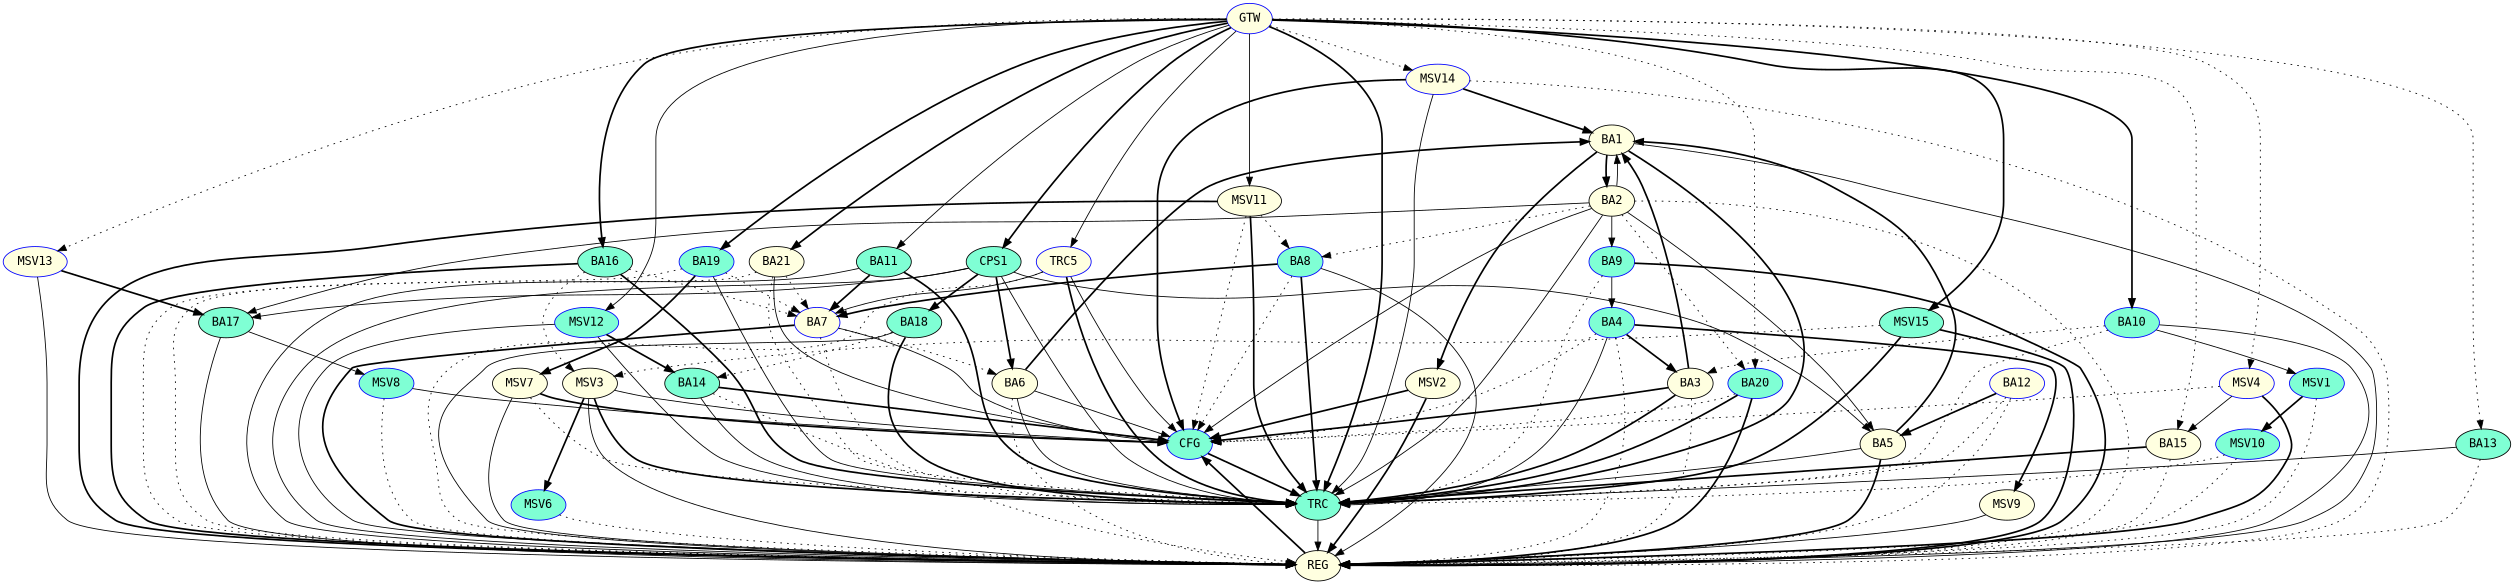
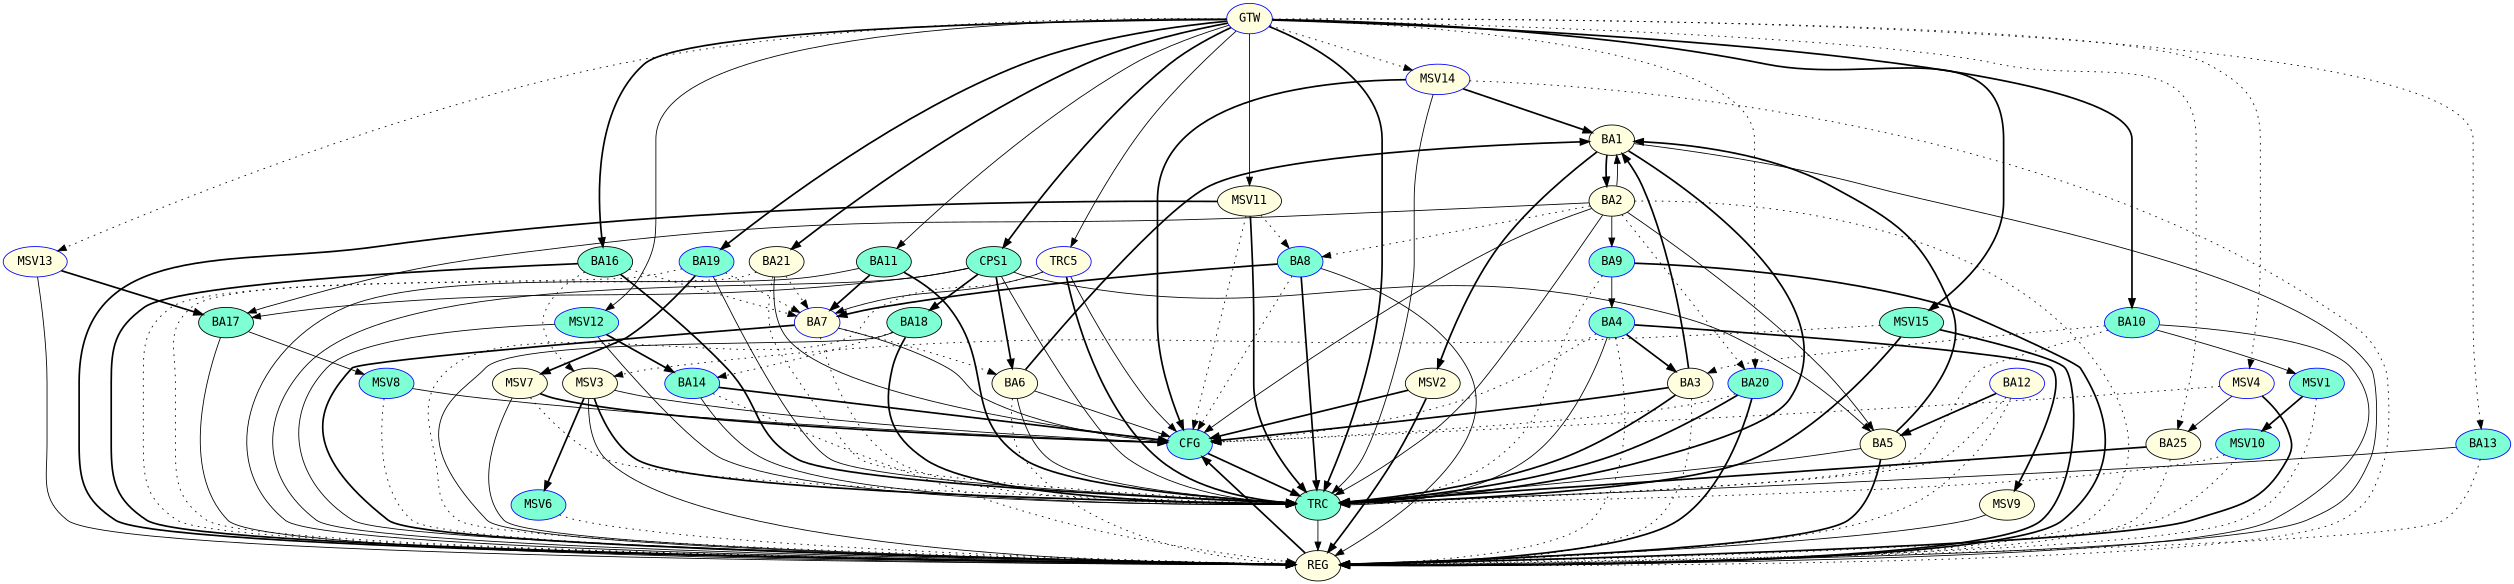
(692, 383) -> (692, 383)
(2173, 444) -> (2173, 444)
(2483, 444) -> (2483, 444)
